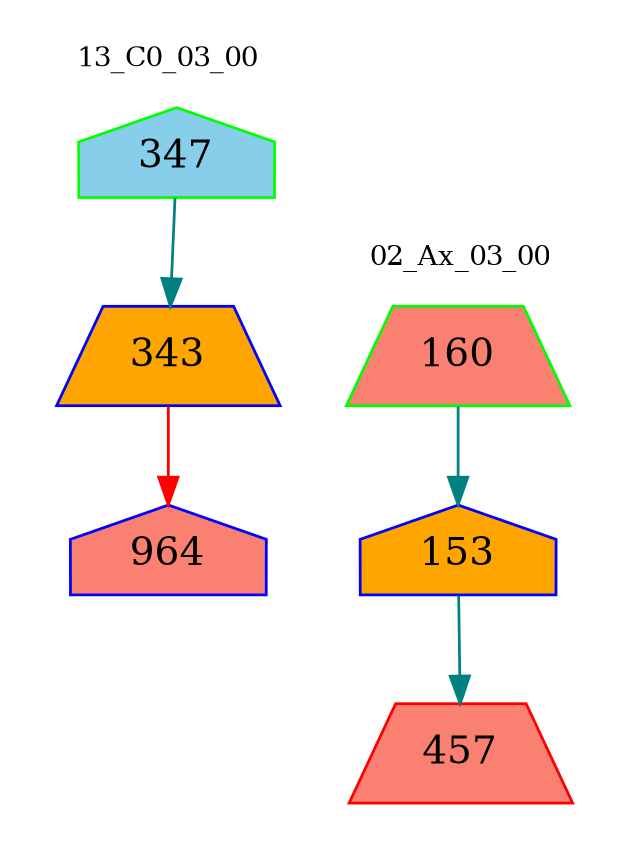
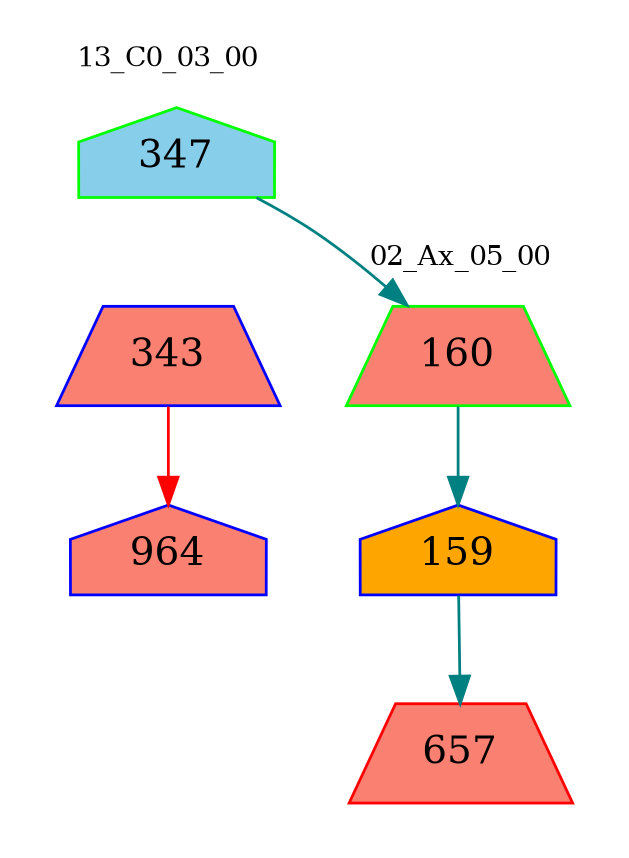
(173, 238) -> (343, 252)
(461, 258) -> (461, 258)
(168, 356) -> (168, 356)
(458, 555) -> (458, 555)
(461, 753) -> (461, 753)
